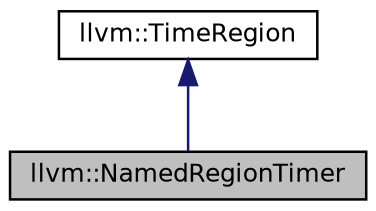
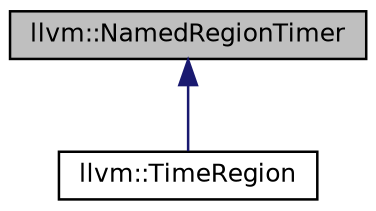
(188, 118) -> (188, 118)
